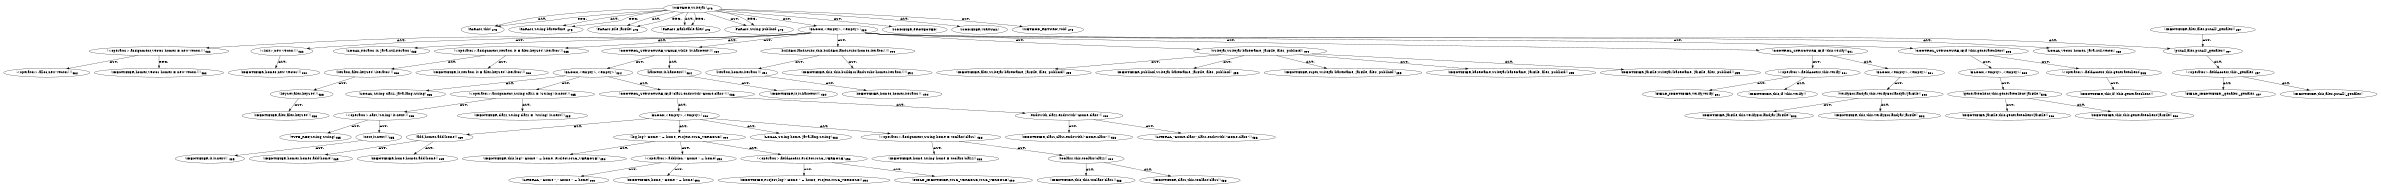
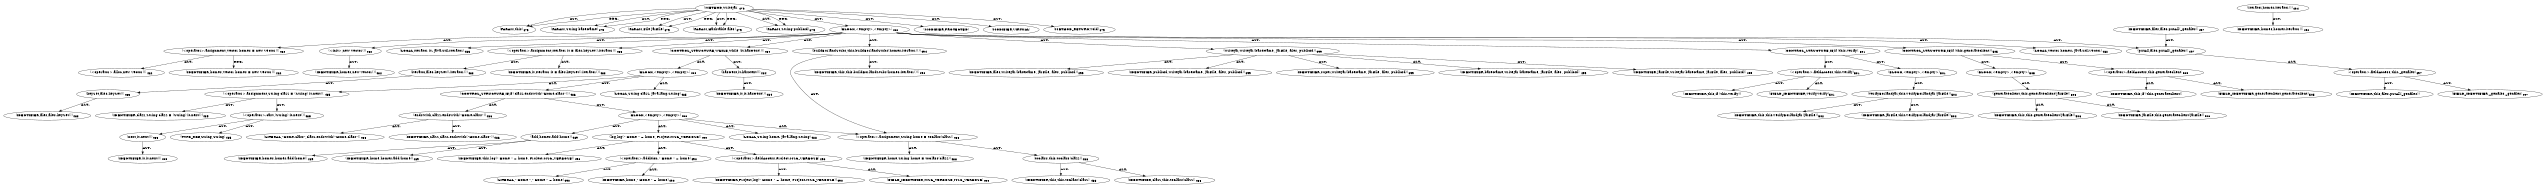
(790, 62) -> (811, 99)
none -> (2266, 94)
